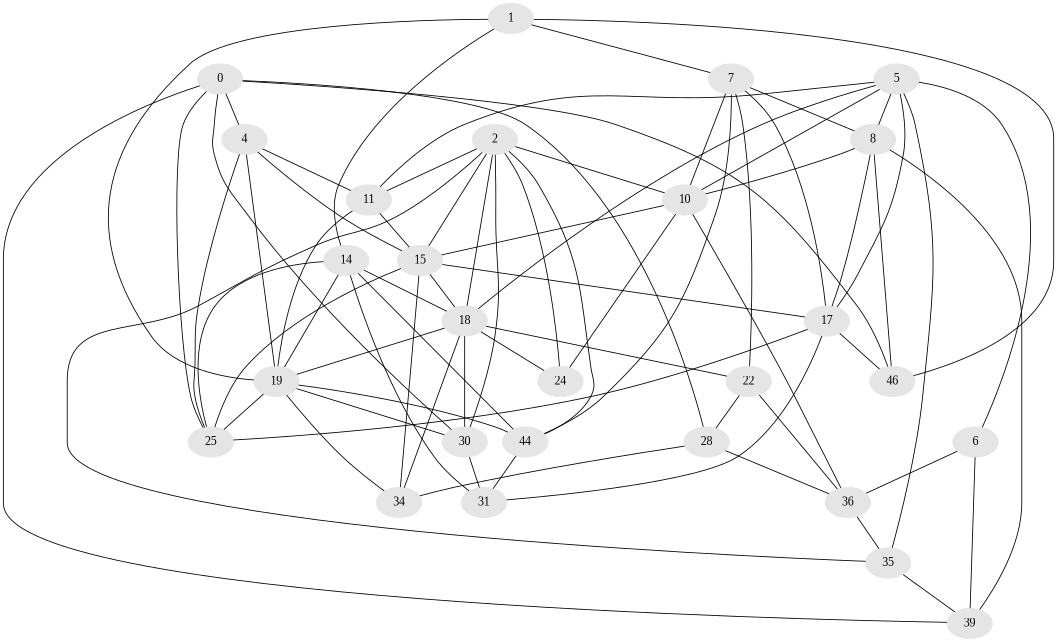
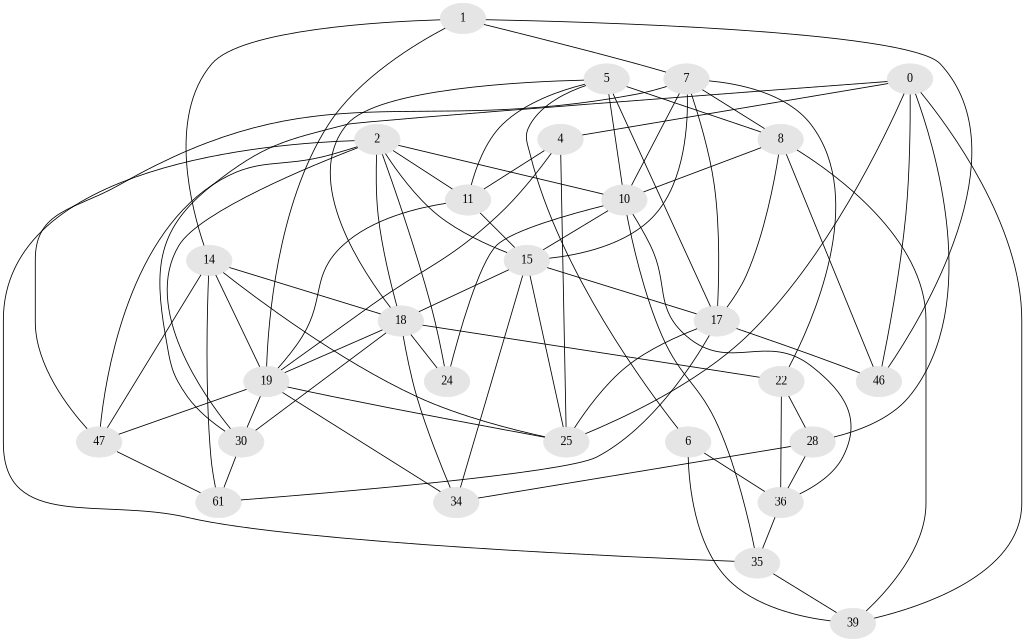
(326, 207) -> (658, 210)
(930, 321) -> (696, 389)
(525, 442) -> (99, 442)
(484, 502) -> (218, 502)
